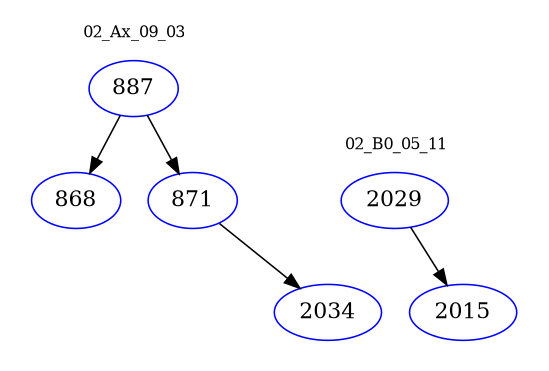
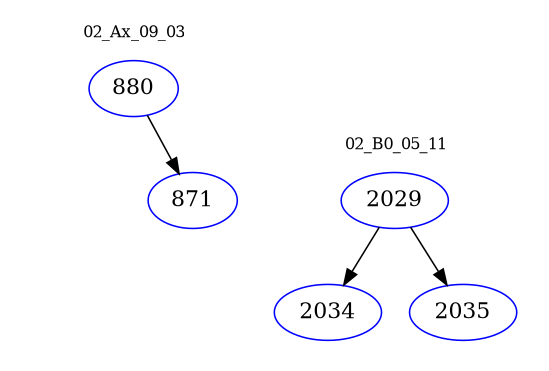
(134, 89) -> (134, 89)
(76, 200) -> none
(253, 251) -> (366, 249)
(463, 312) -> (463, 312)
